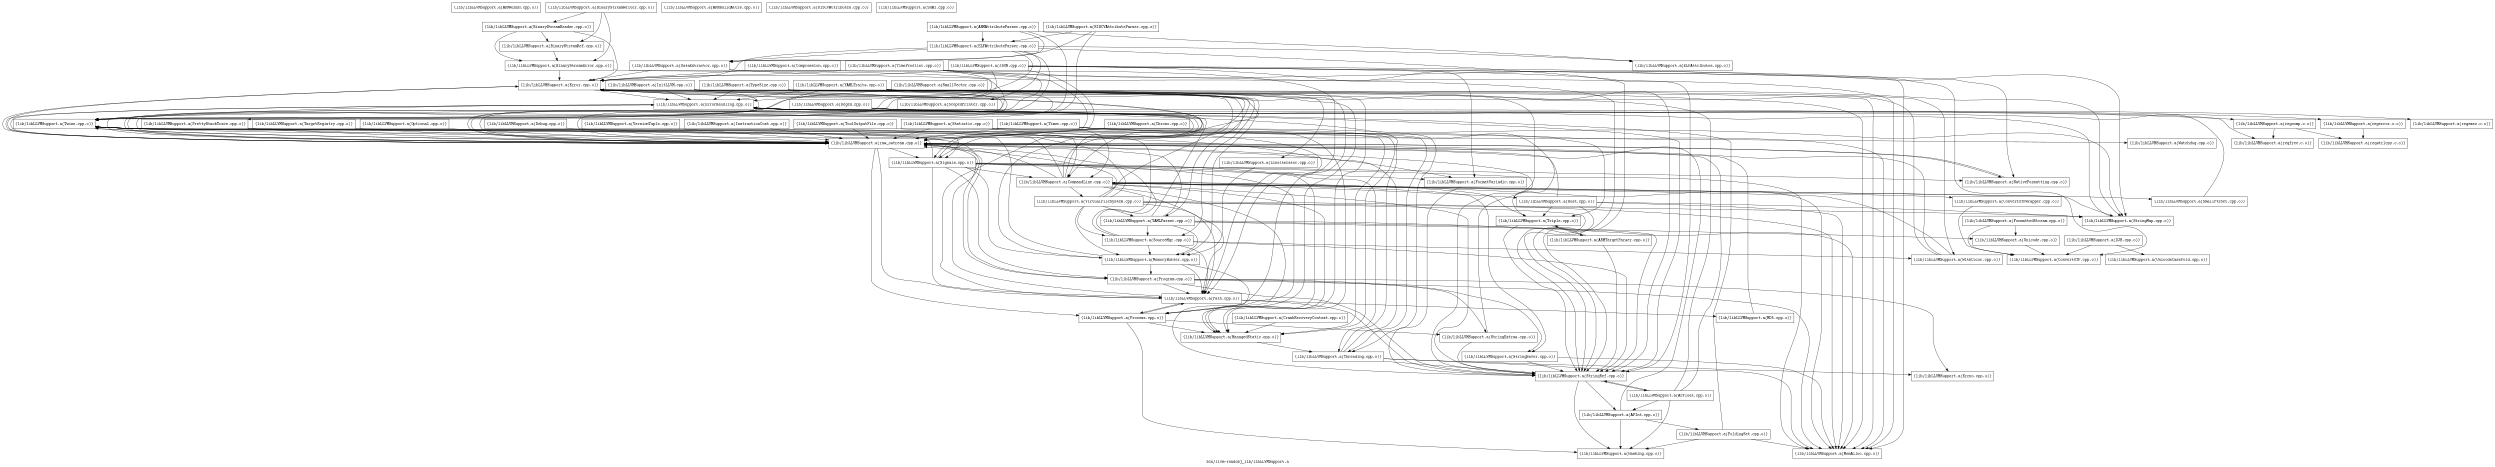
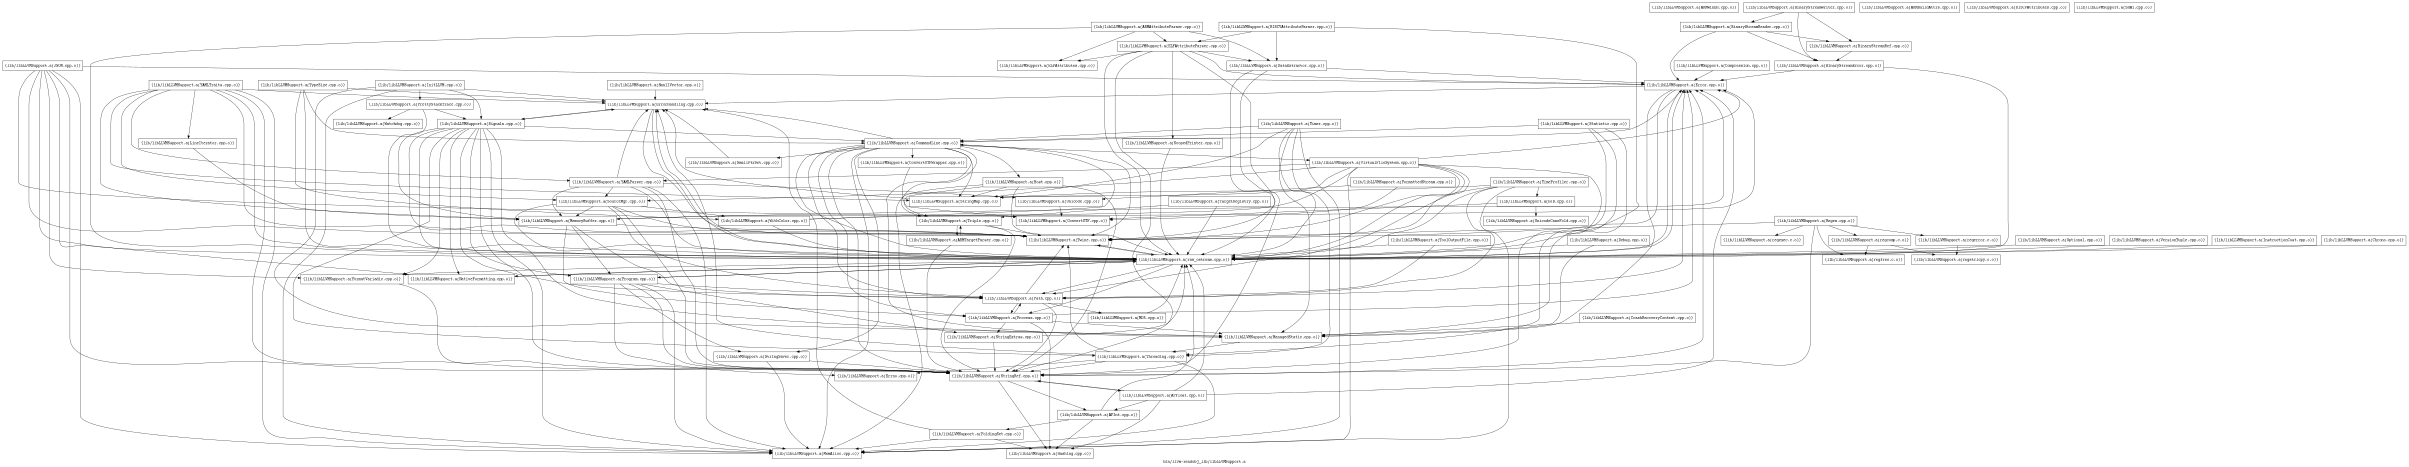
(724, 75) -> (1538, 191)
(903, 153) -> (711, 252)
